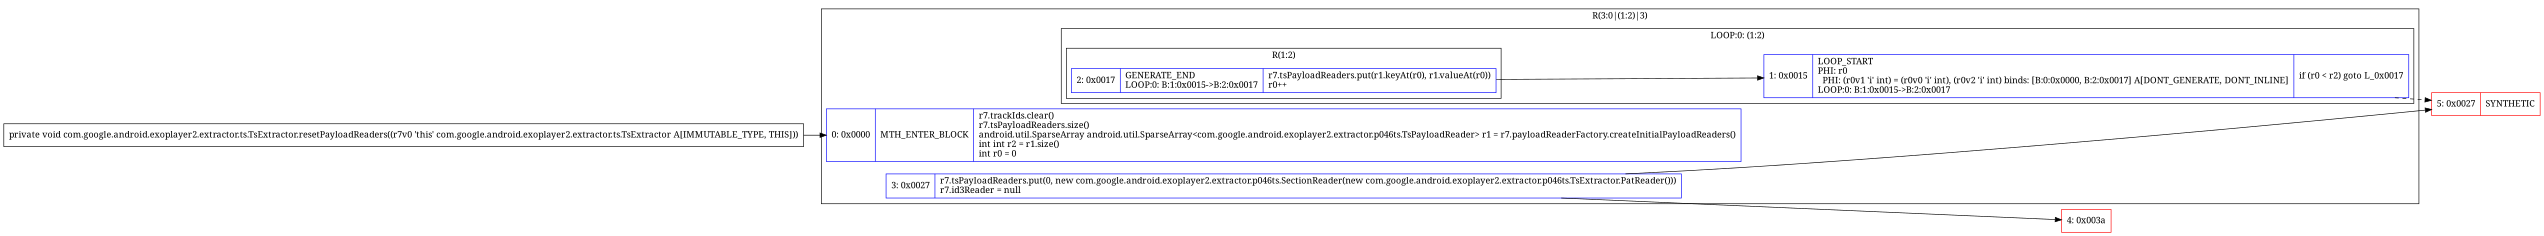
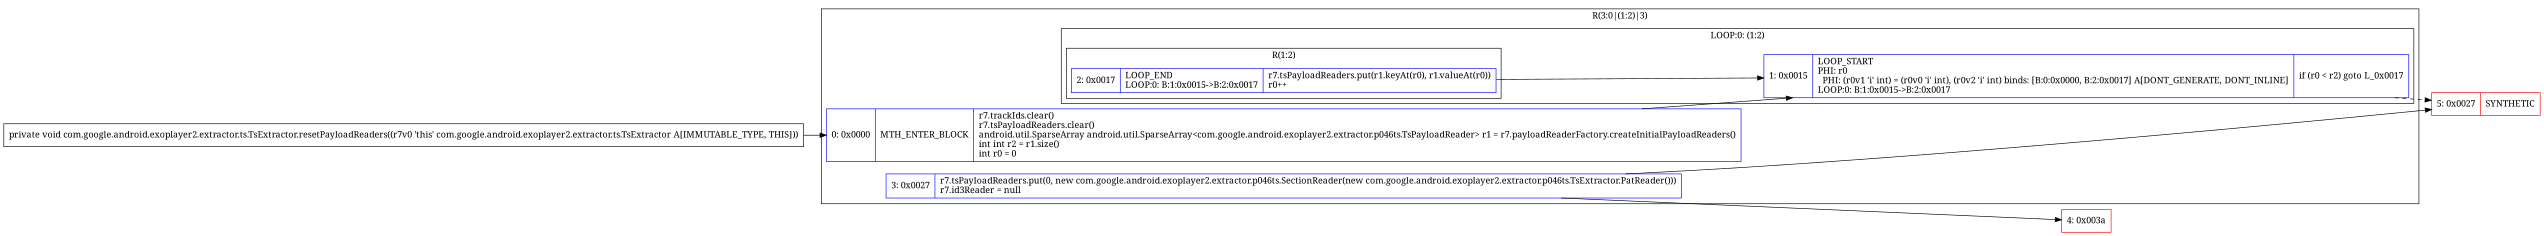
(1161, 76) -> (1149, 76)
none -> (1714, 104)
(1034, 125) -> (1037, 125)
